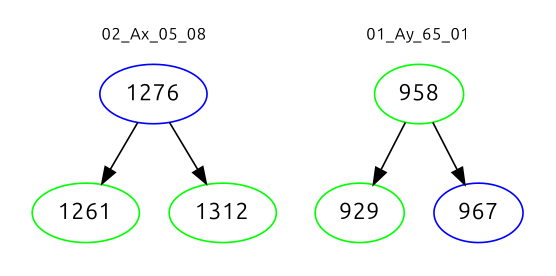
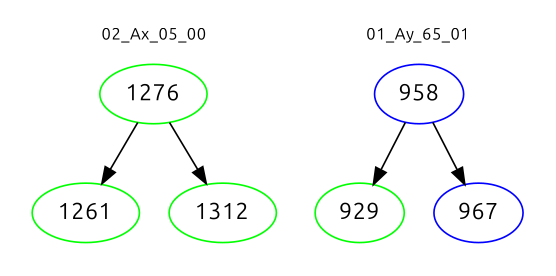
(154, 35) -> (154, 35)
(153, 94) -> (153, 94)
(419, 94) -> (419, 94)
